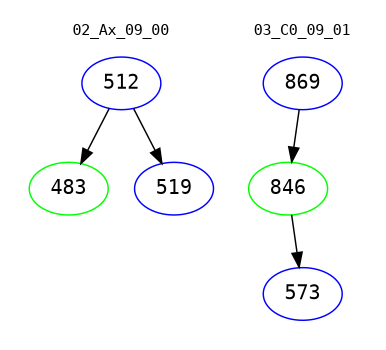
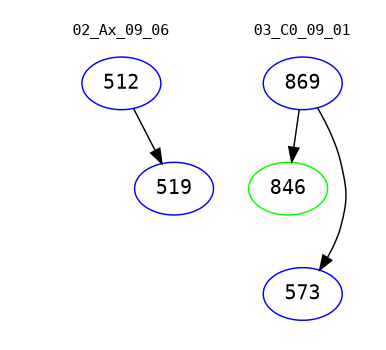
(121, 31) -> (121, 31)
(69, 189) -> none
(294, 234) -> (345, 182)
